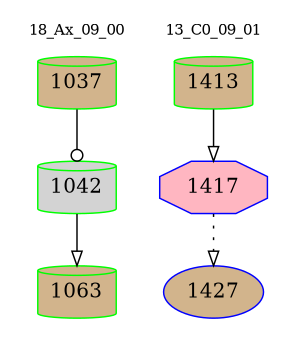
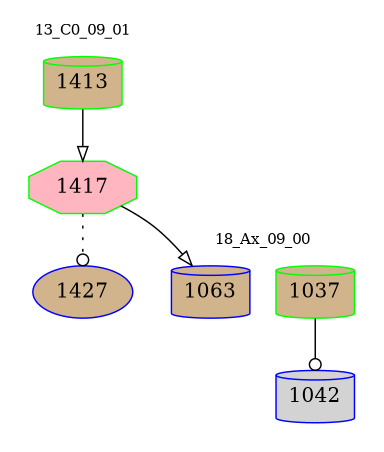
(77, 187) -> (315, 397)
(214, 187) -> (83, 187)
(77, 233) -> (138, 216)
(214, 233) -> (83, 234)
(77, 292) -> (211, 292)
